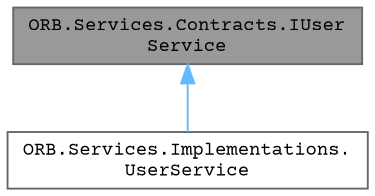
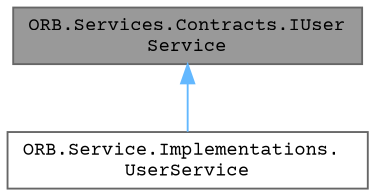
(188, 160) -> (188, 160)
